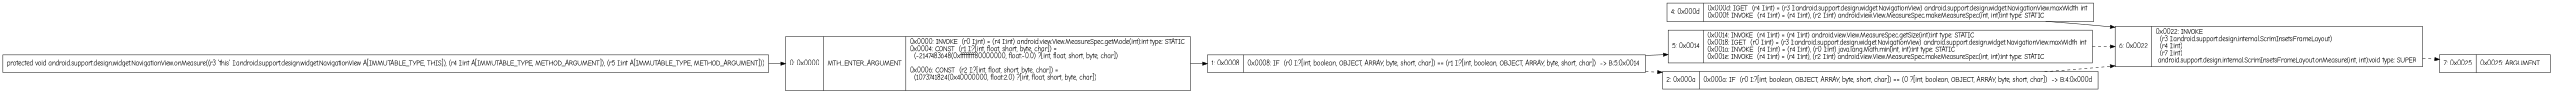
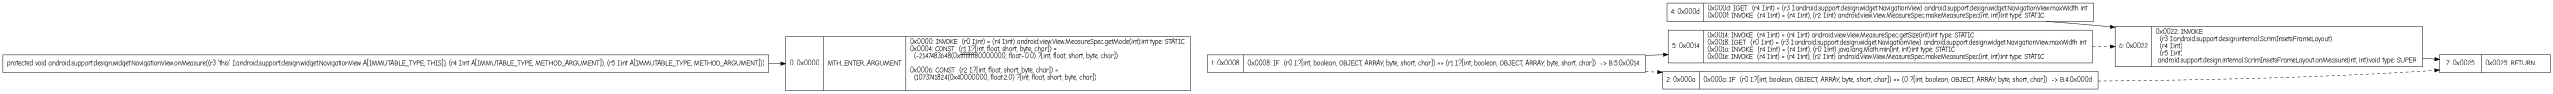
(2169, 53) -> (2169, 53)
(2429, 59) -> (2429, 59)
(2513, 63) -> (2513, 63)
(1197, 64) -> none
(2077, 69) -> (2266, 78)
